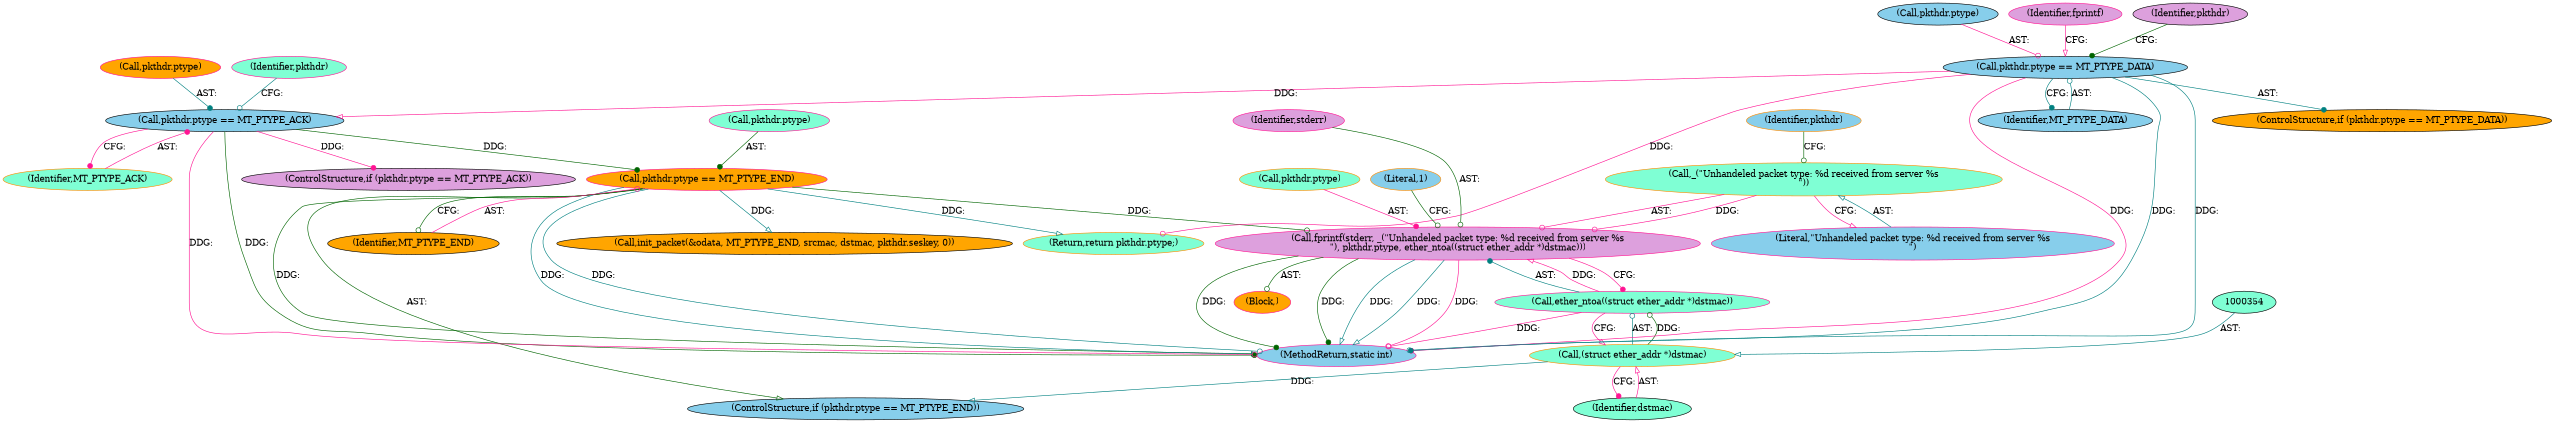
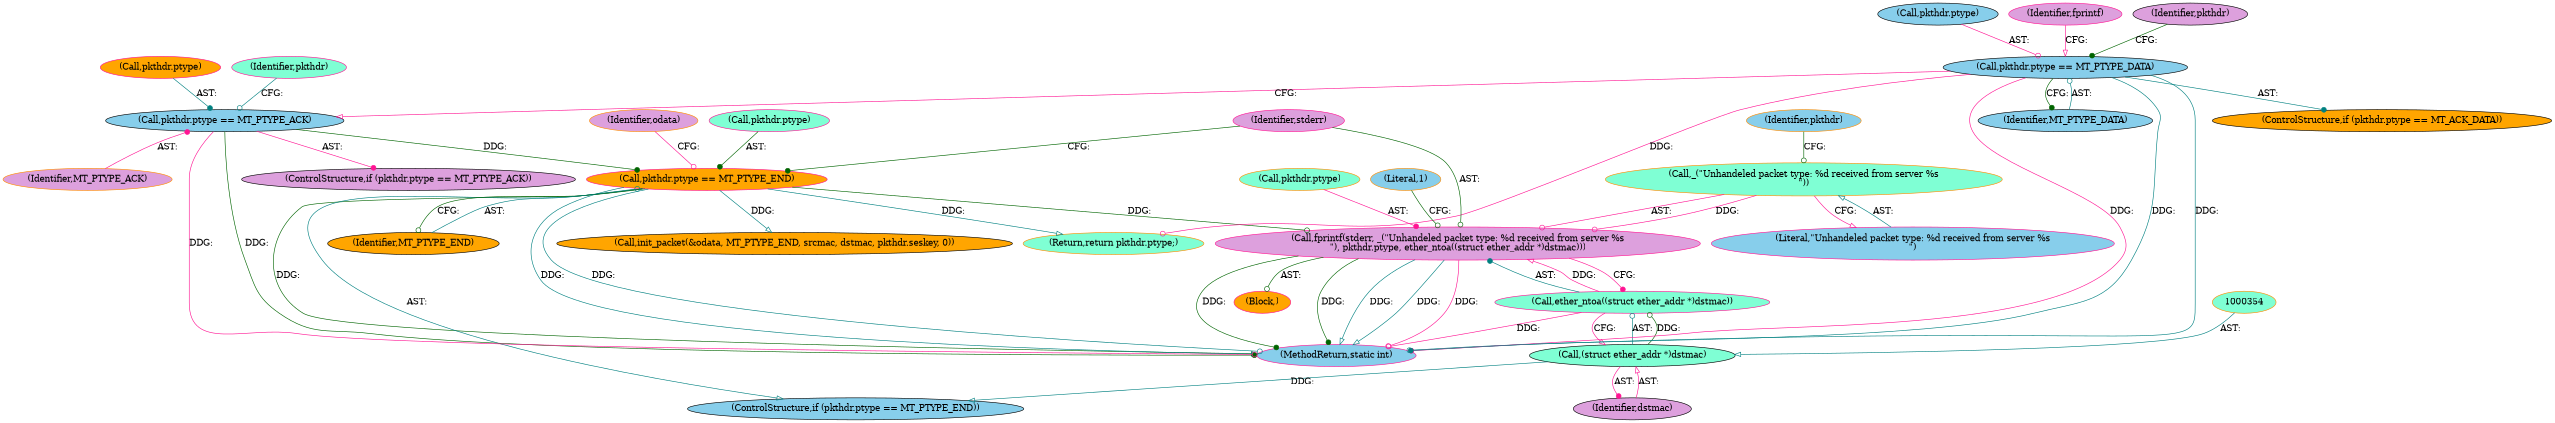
(2046, 92) -> (2046, 92)
(1287, 94) -> (1287, 94)
none -> (644, 121)
(2382, 121) -> (2382, 121)
(113, 138) -> none
(334, 147) -> (334, 147)
none -> (1015, 148)
(88, 179) -> (88, 179)
(504, 202) -> (504, 202)
(361, 290) -> (361, 290)
(2244, 302) -> (2244, 302)
(1632, 356) -> (1632, 356)
(1626, 382) -> (1626, 382)
(1632, 409) -> (1632, 409)
